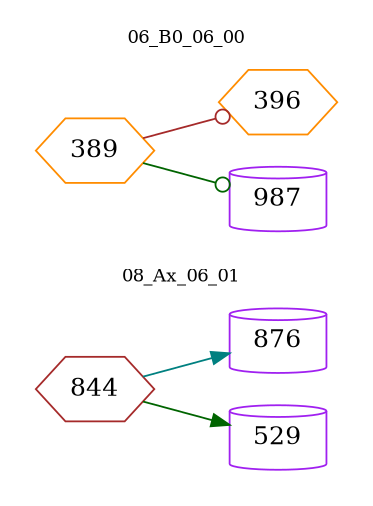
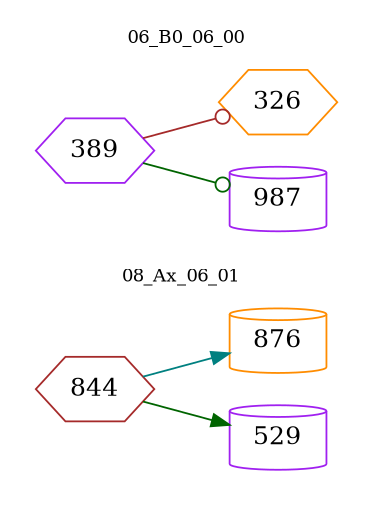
(278, 102) -> (278, 102)
(95, 151) -> (95, 151)
(278, 341) -> (278, 341)
